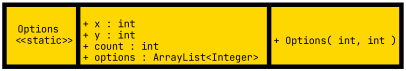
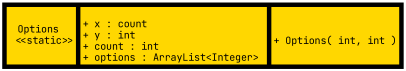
(112, 24) -> (118, 24)
